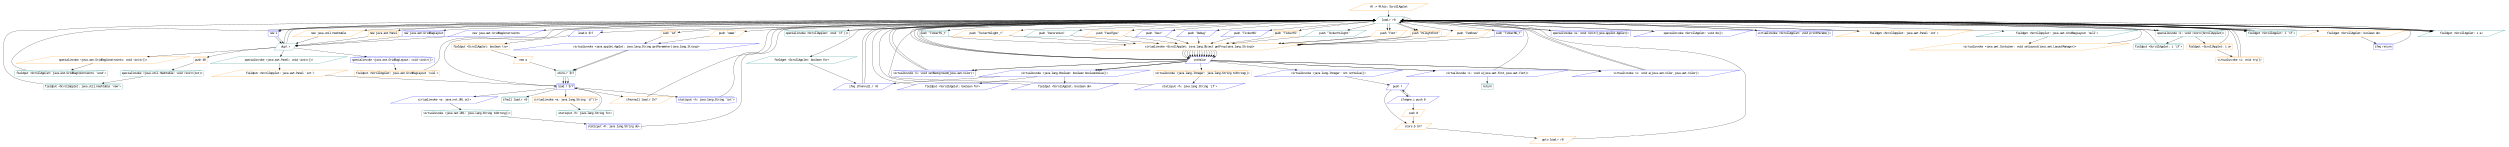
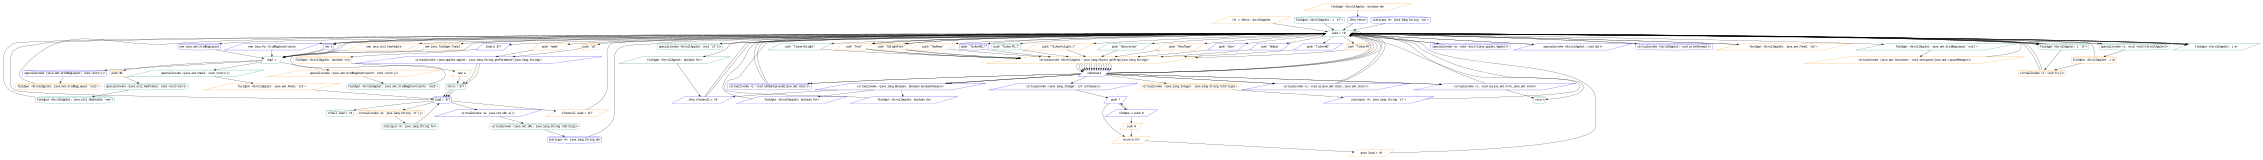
(1859, 23) -> (1485, 72)
(383, 33) -> (442, 47)
(496, 33) -> (272, 47)
(2175, 40) -> none
none -> (2053, 59)
(1200, 60) -> (1094, 73)
(625, 92) -> none
